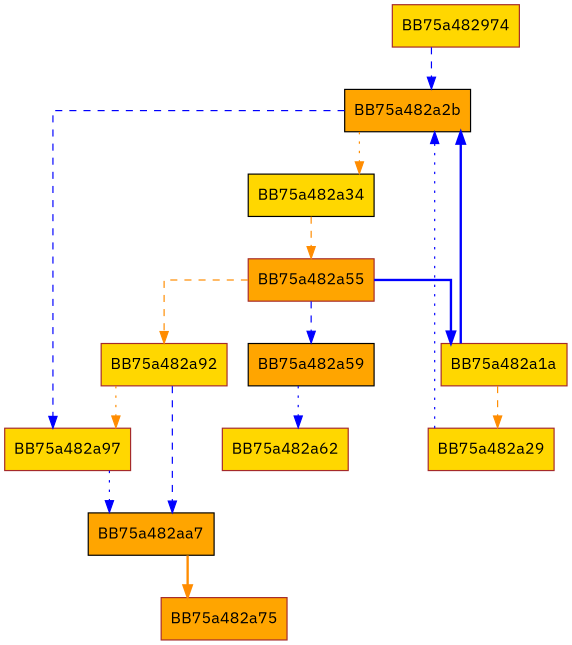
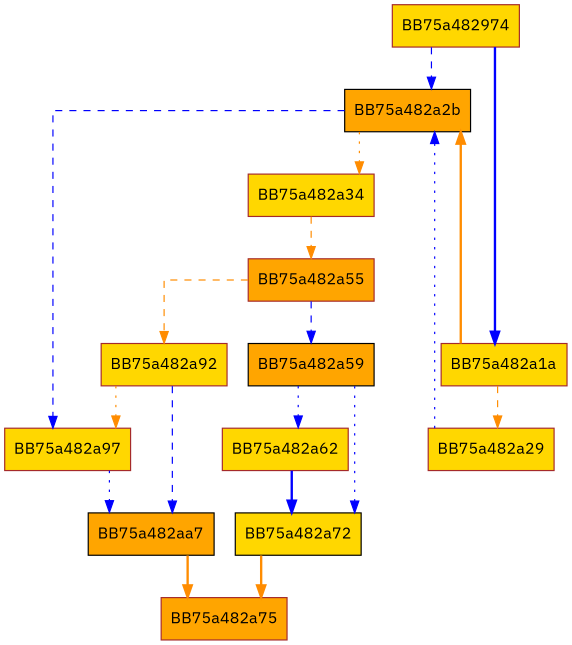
(311, 195) -> (311, 195)
(461, 244) -> (461, 244)
(445, 280) -> (495, 189)
none -> (298, 534)
